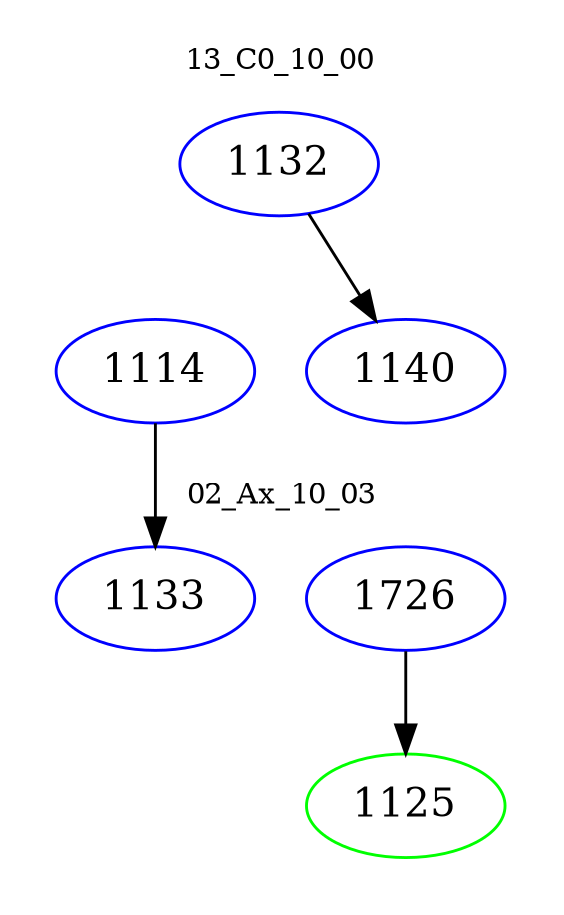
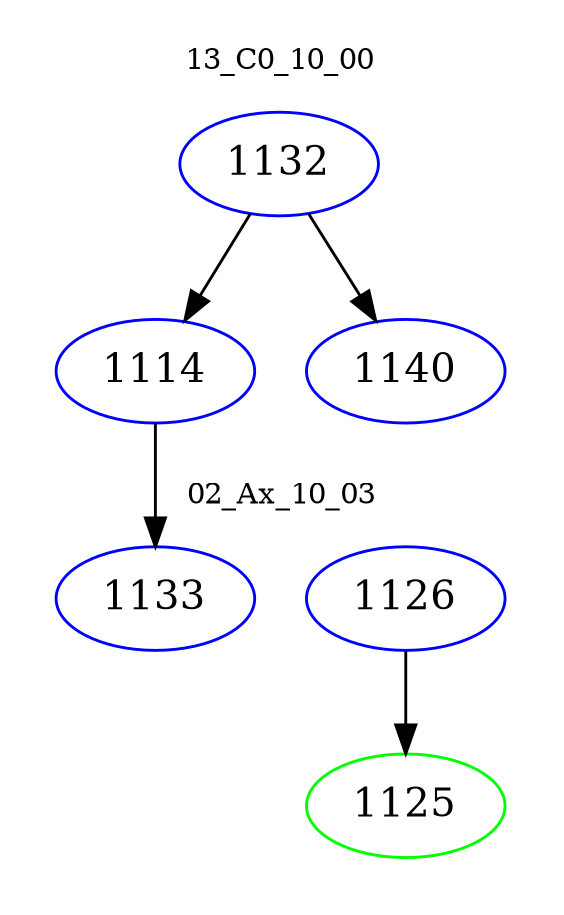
none -> (225, 255)
(406, 599) -> (406, 599)
